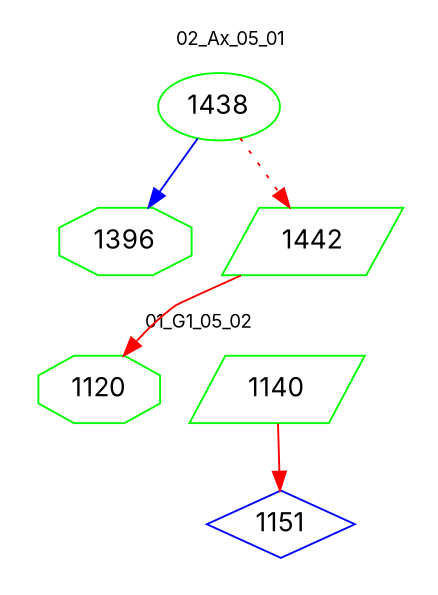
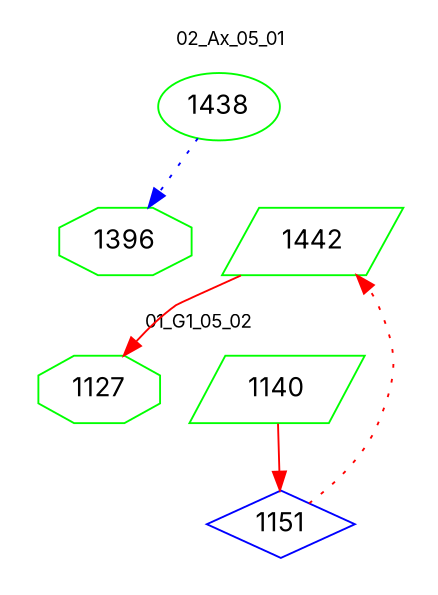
(179, 165) -> (179, 165)
(259, 165) -> (388, 396)
(99, 389) -> (99, 389)
